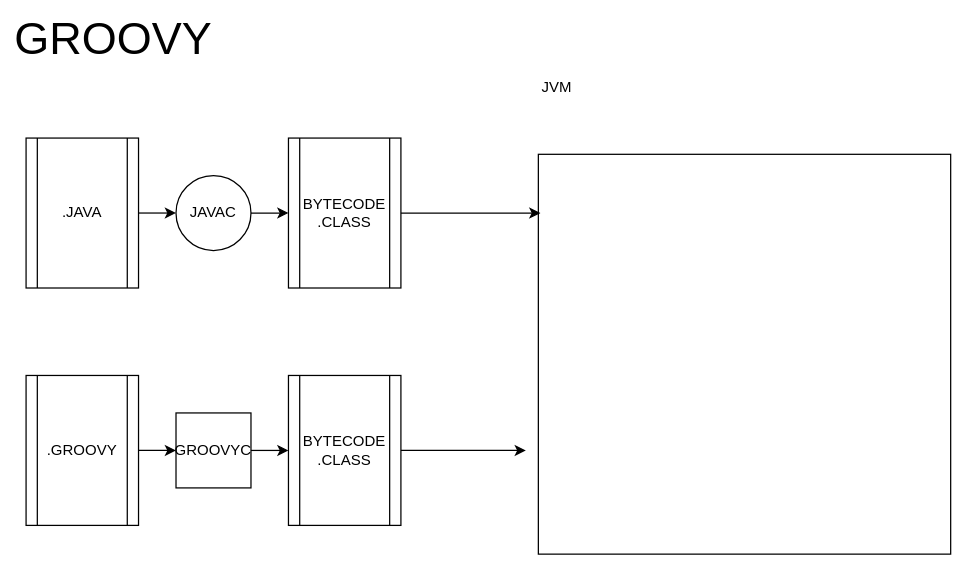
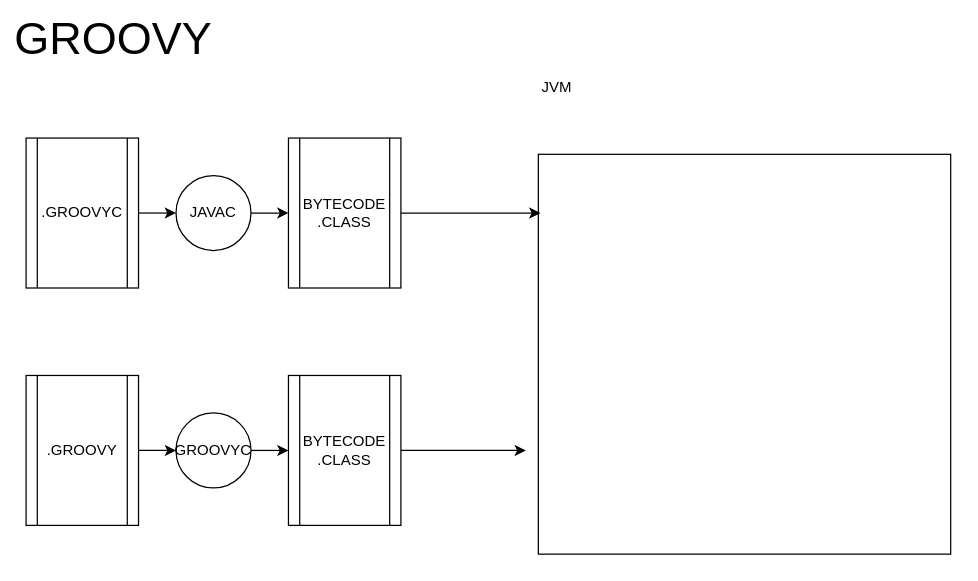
(82, 213) -> (82, 213)
(213, 451) -> (213, 451)
